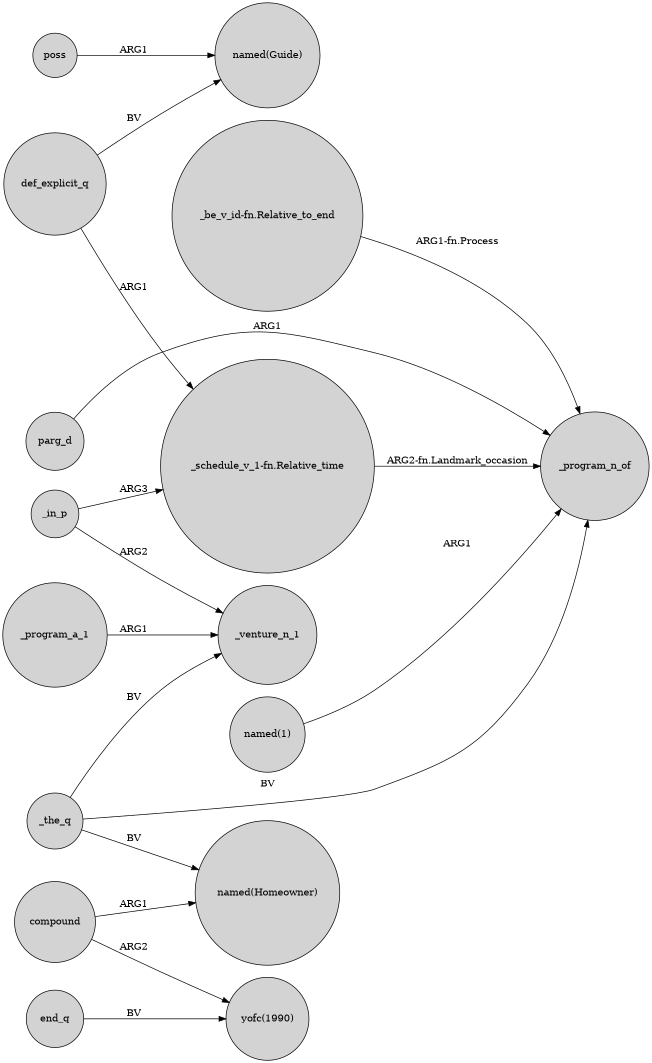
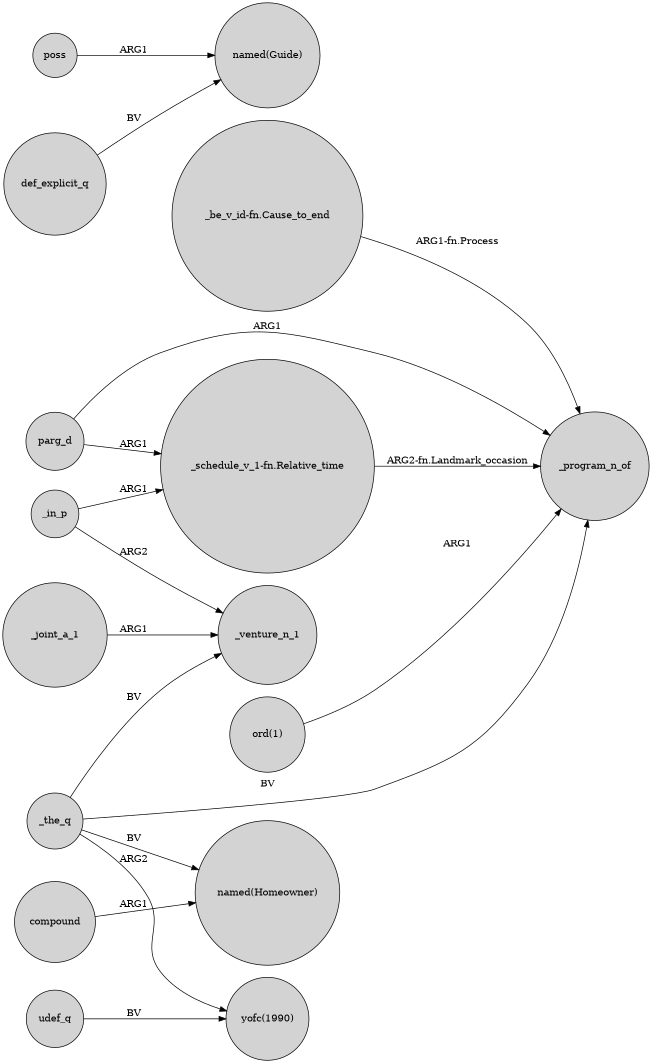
(267, 216) -> (267, 216)
(131, 308) -> (119, 449)
(134, 489) -> (134, 489)
(55, 635) -> (55, 635)
(267, 735) -> (267, 735)
(157, 970) -> (154, 924)
(55, 1019) -> (55, 1019)
